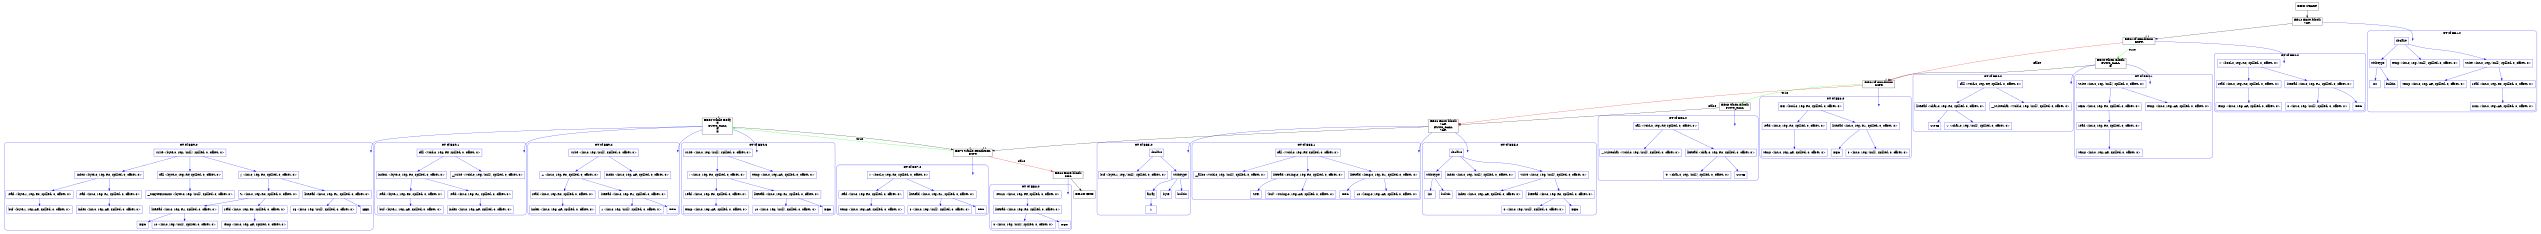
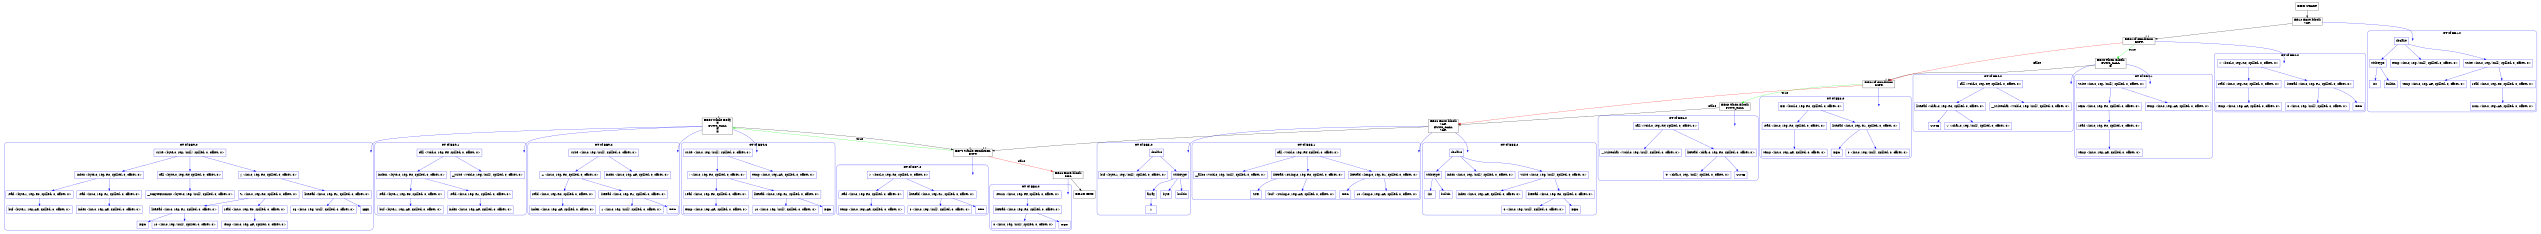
(269, 184) -> none
